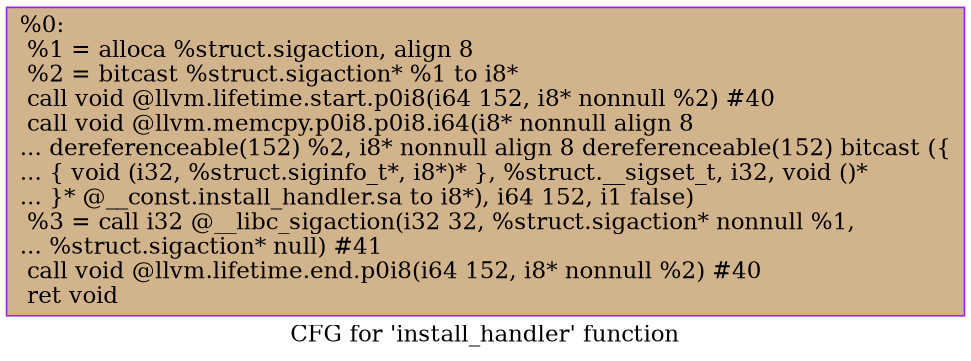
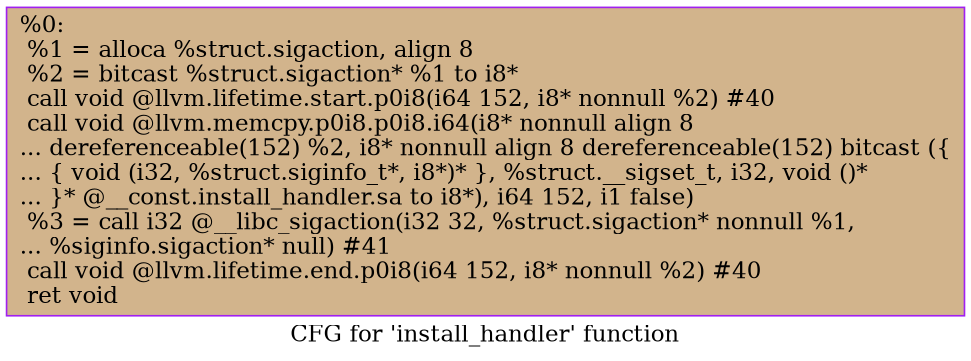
(202, 247) -> (206, 247)
